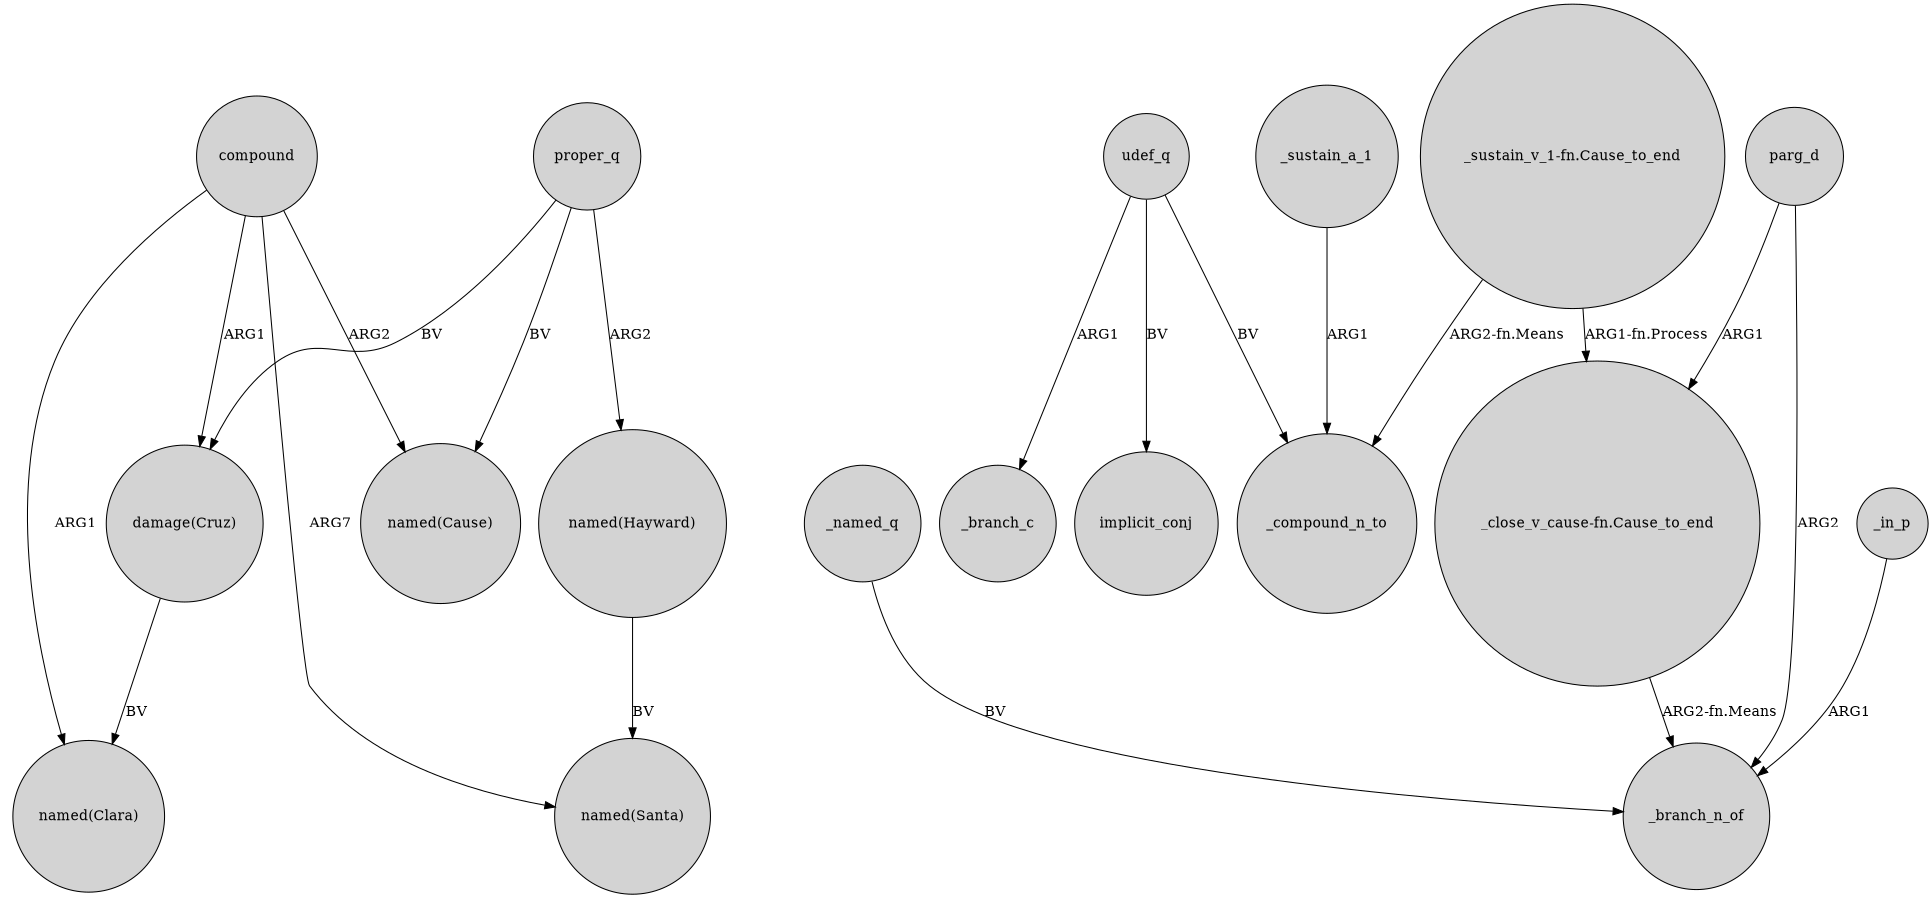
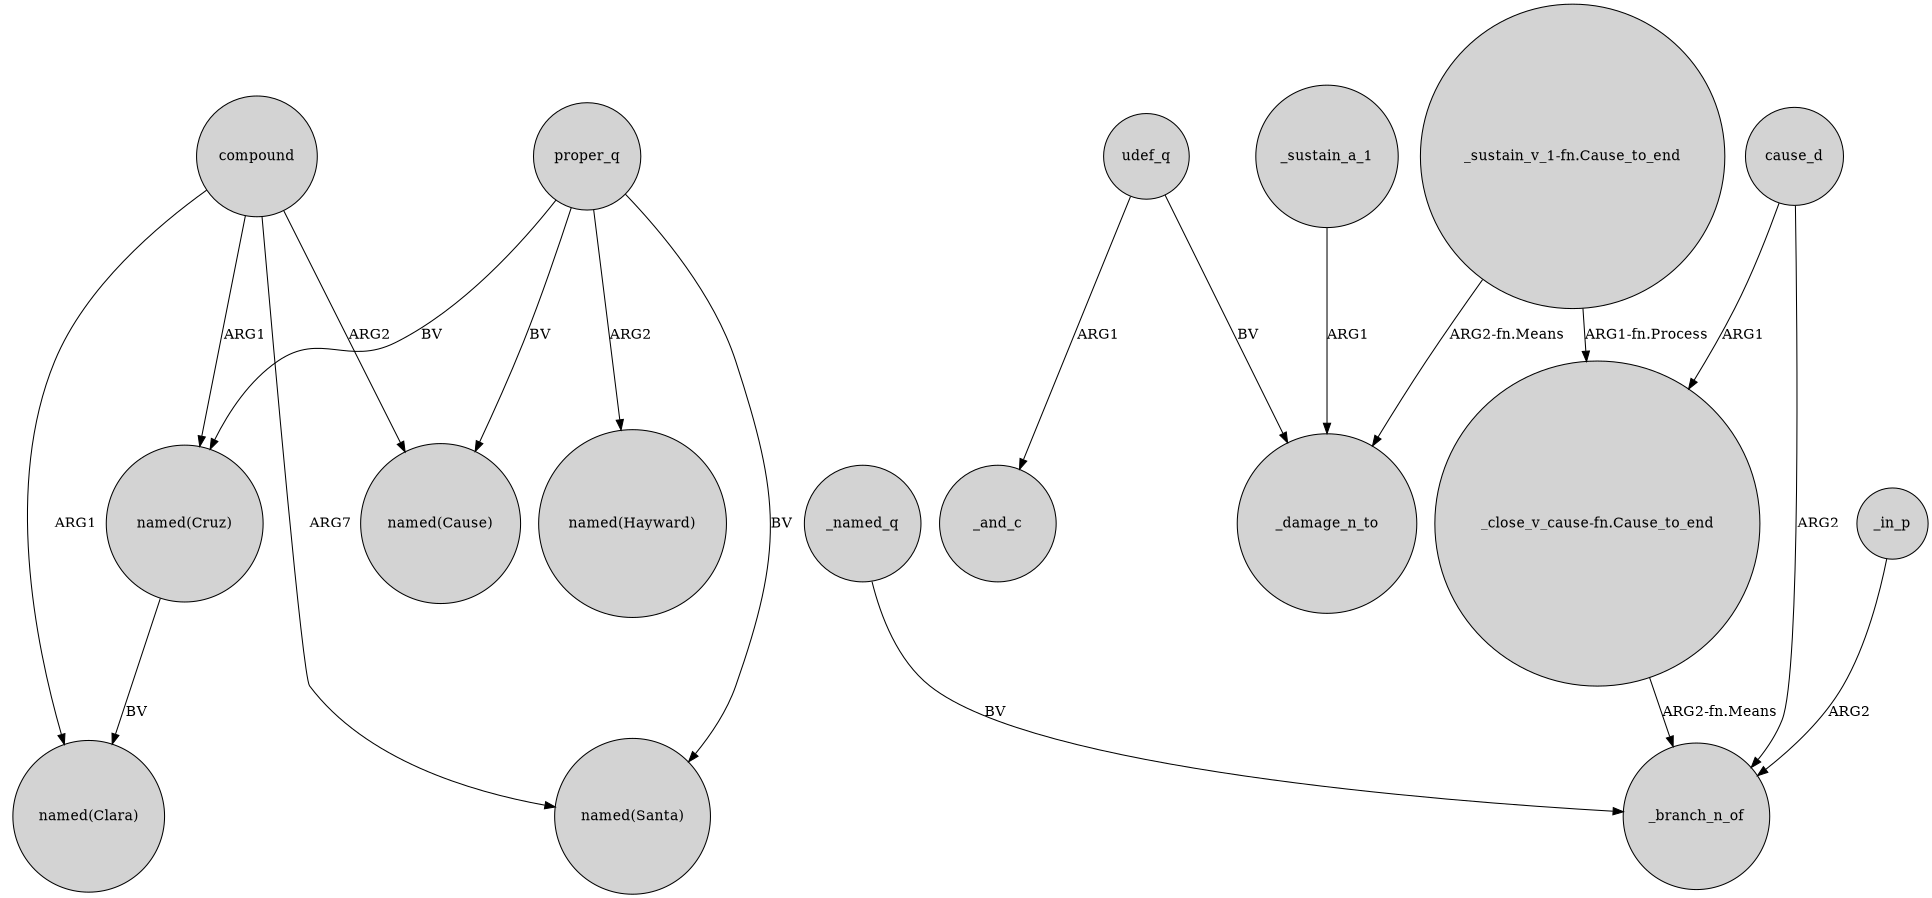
(1794, 156) -> (1794, 156)
(185, 524) -> (185, 524)
(998, 524) -> (998, 524)
(1146, 524) -> none
(1327, 524) -> (1327, 524)
(633, 673) -> (763, 463)
(1850, 712) -> (1850, 712)
